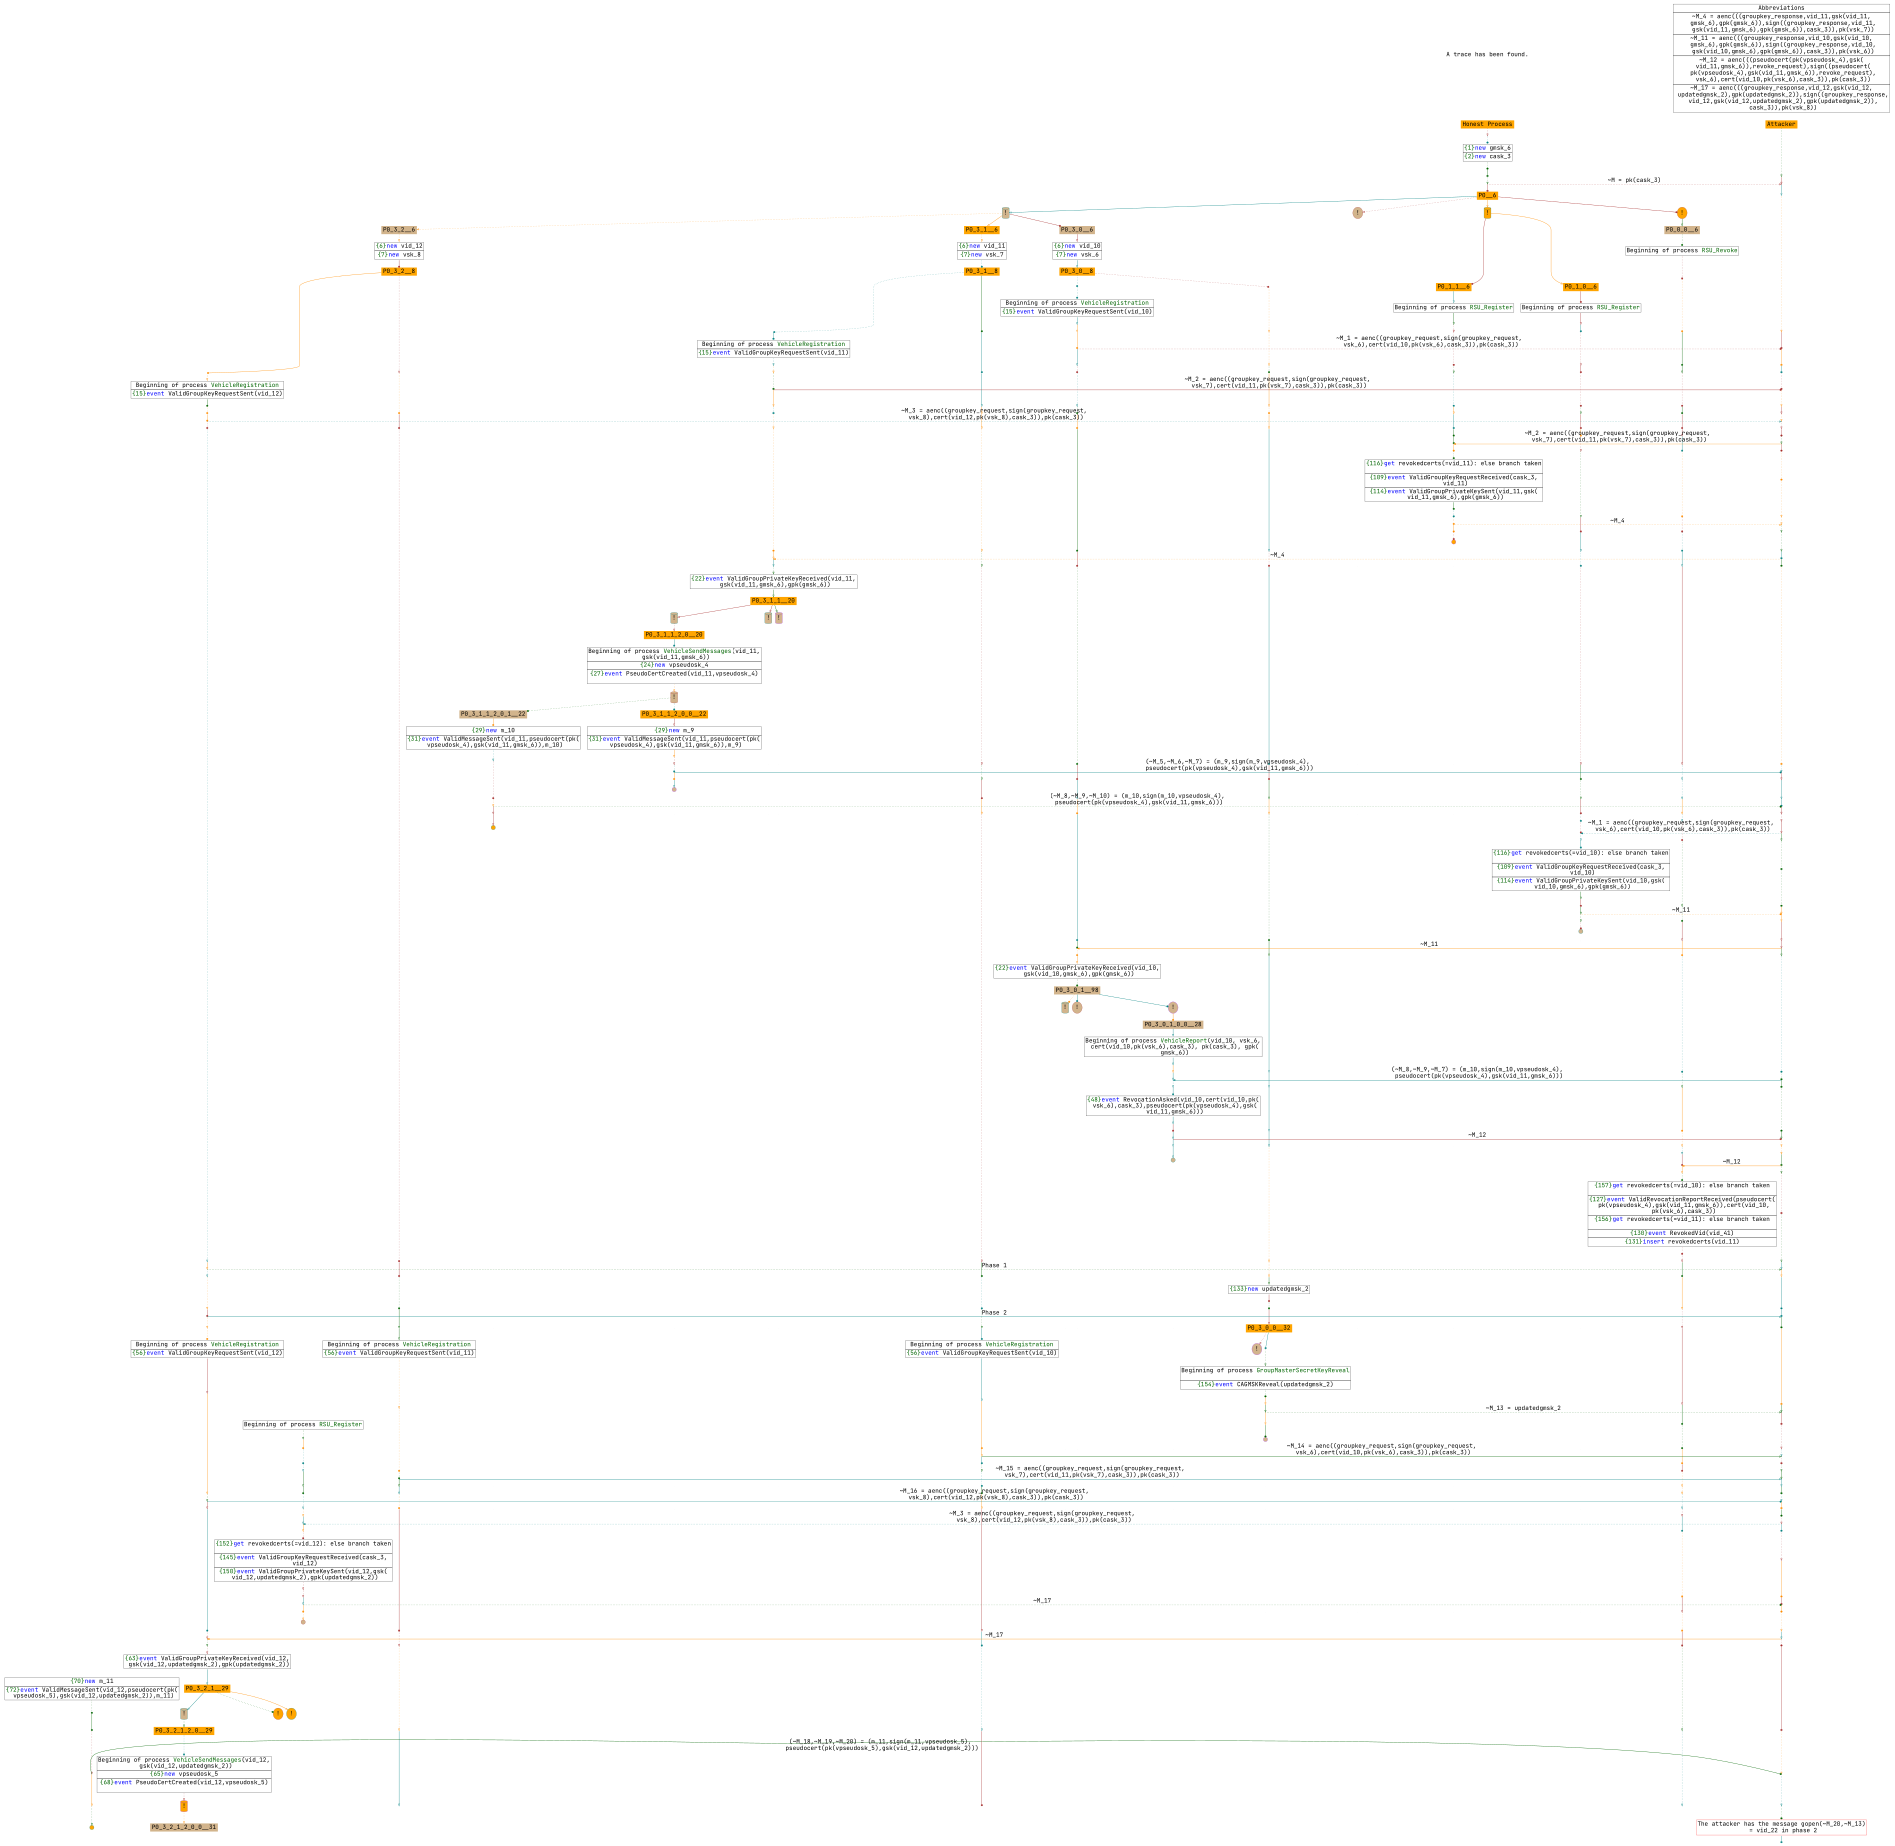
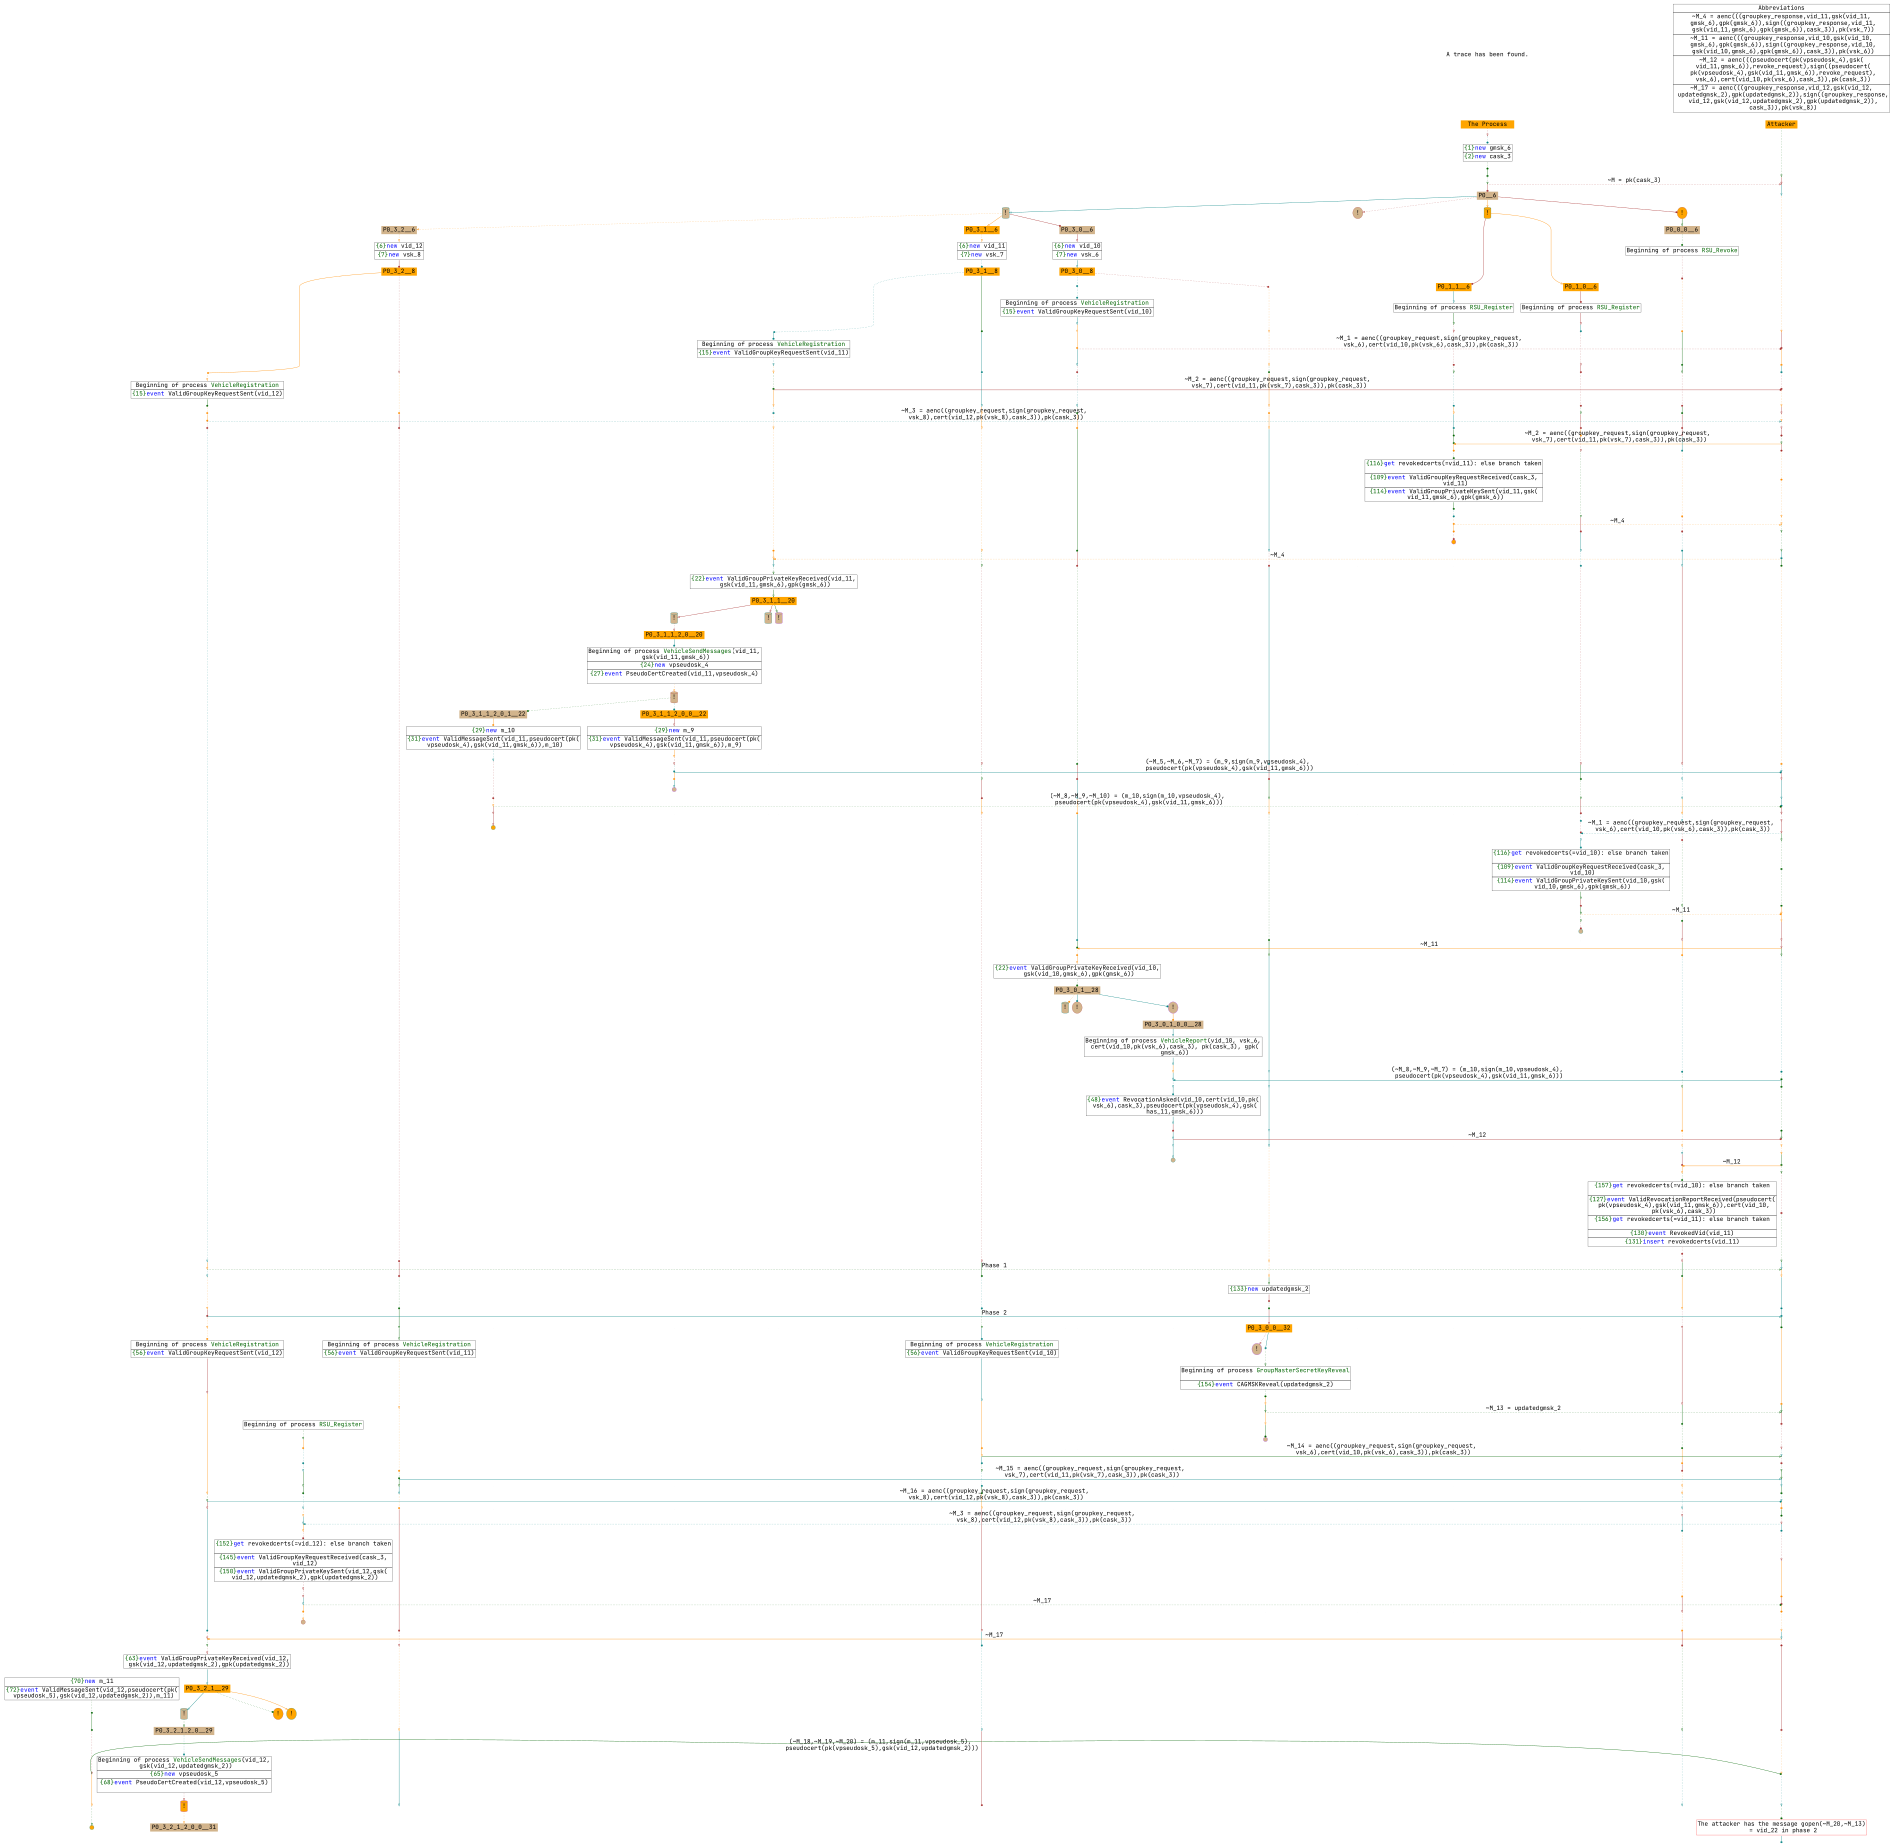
(1487, 124) -> (1487, 124)
(1487, 196) -> (1487, 196)
(1077, 990) -> (1077, 990)
(1173, 1112) -> (1173, 1112)
(1700, 1233) -> (1700, 1233)
(184, 1731) -> (184, 1731)
